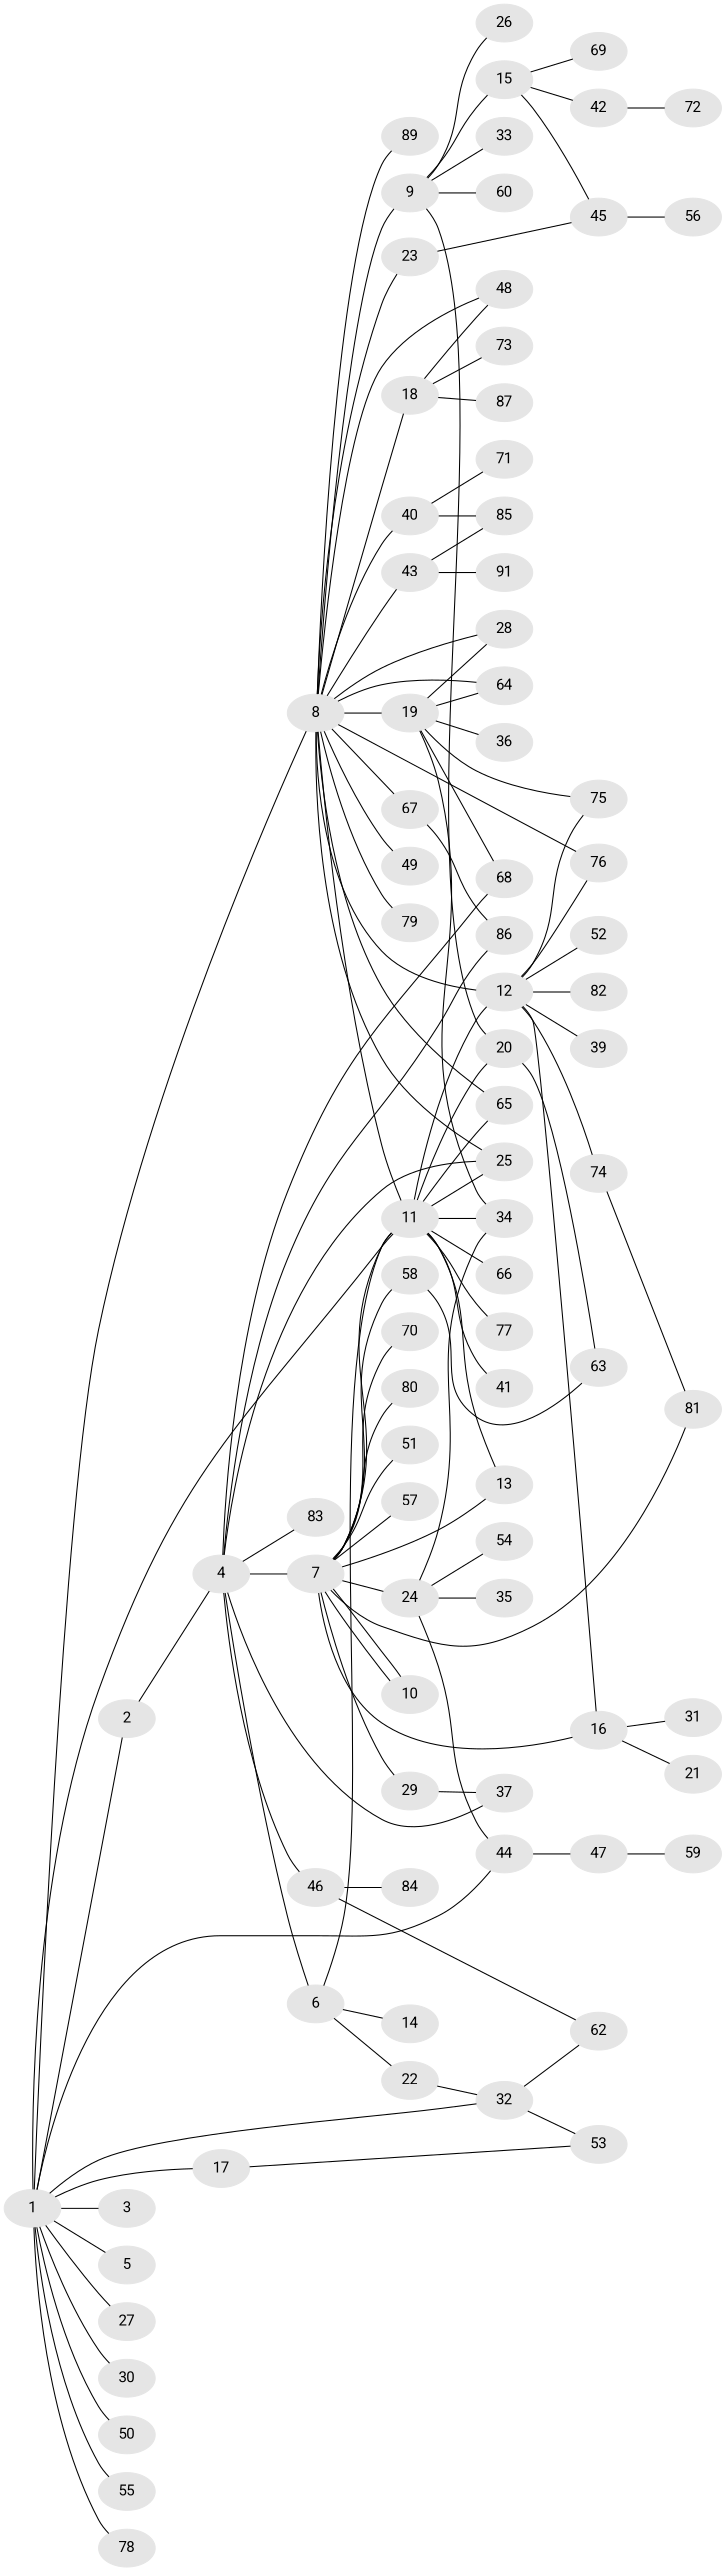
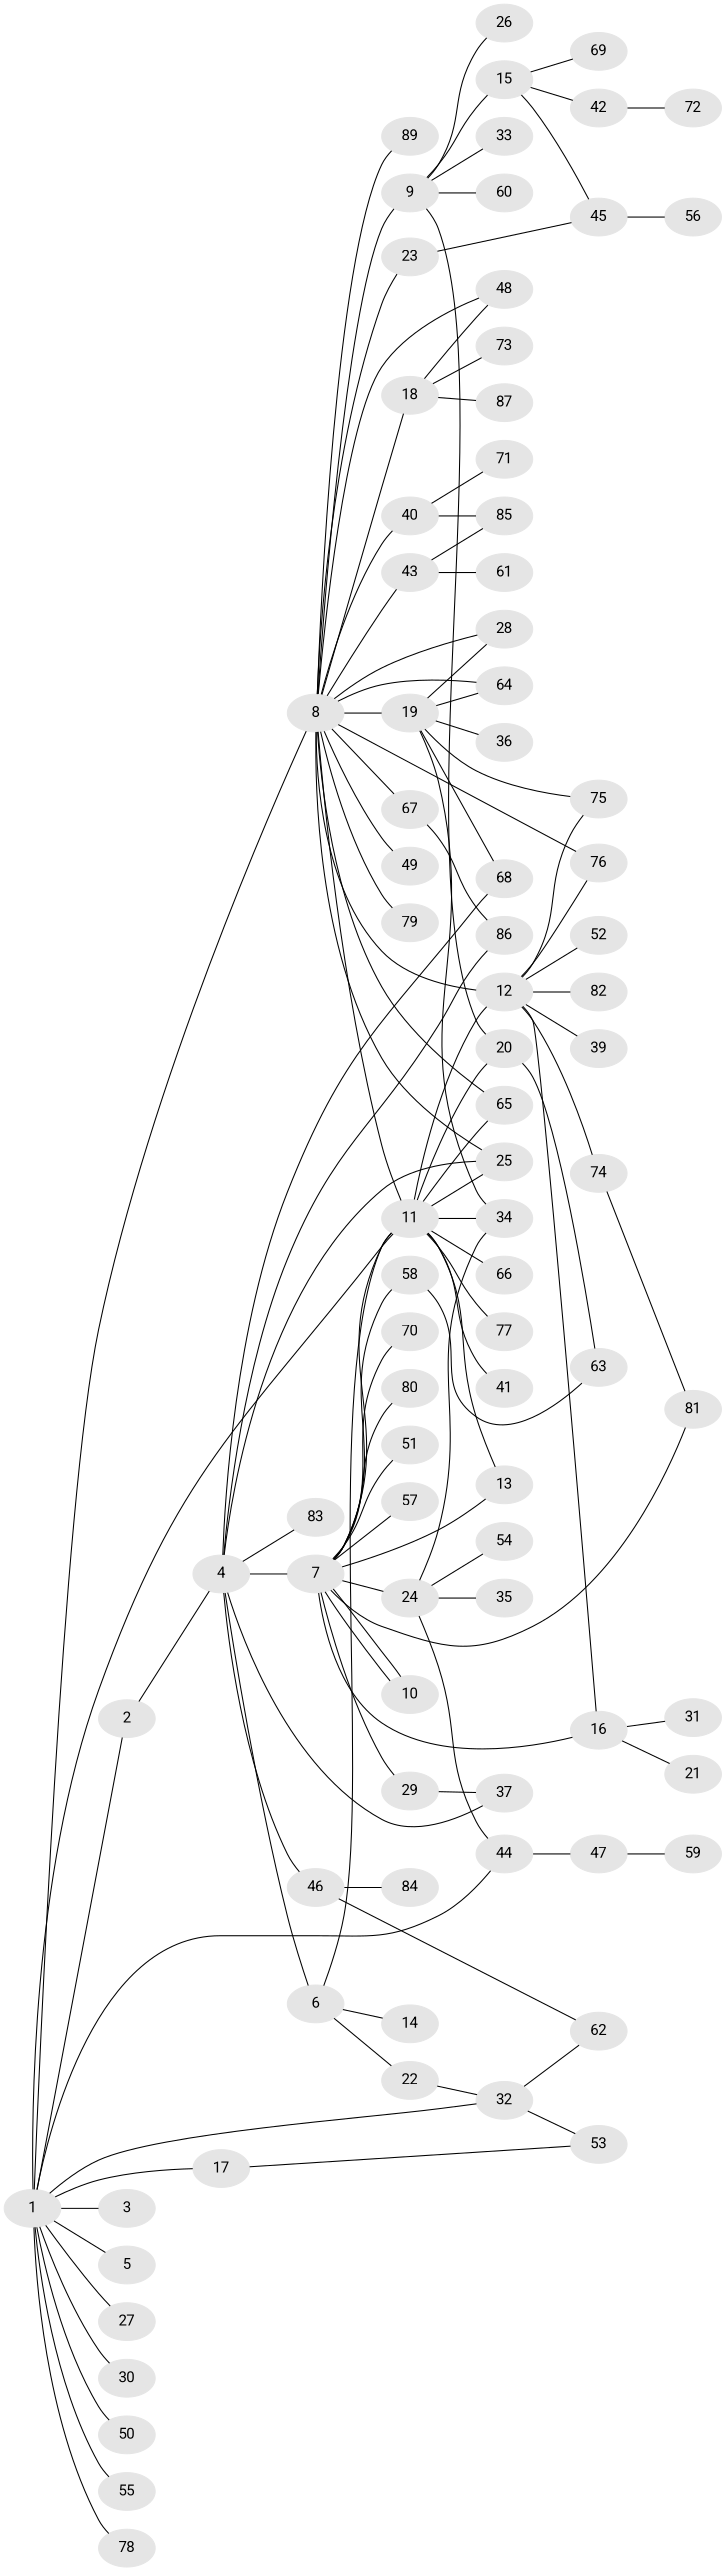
(504, 573) -> (504, 573)
